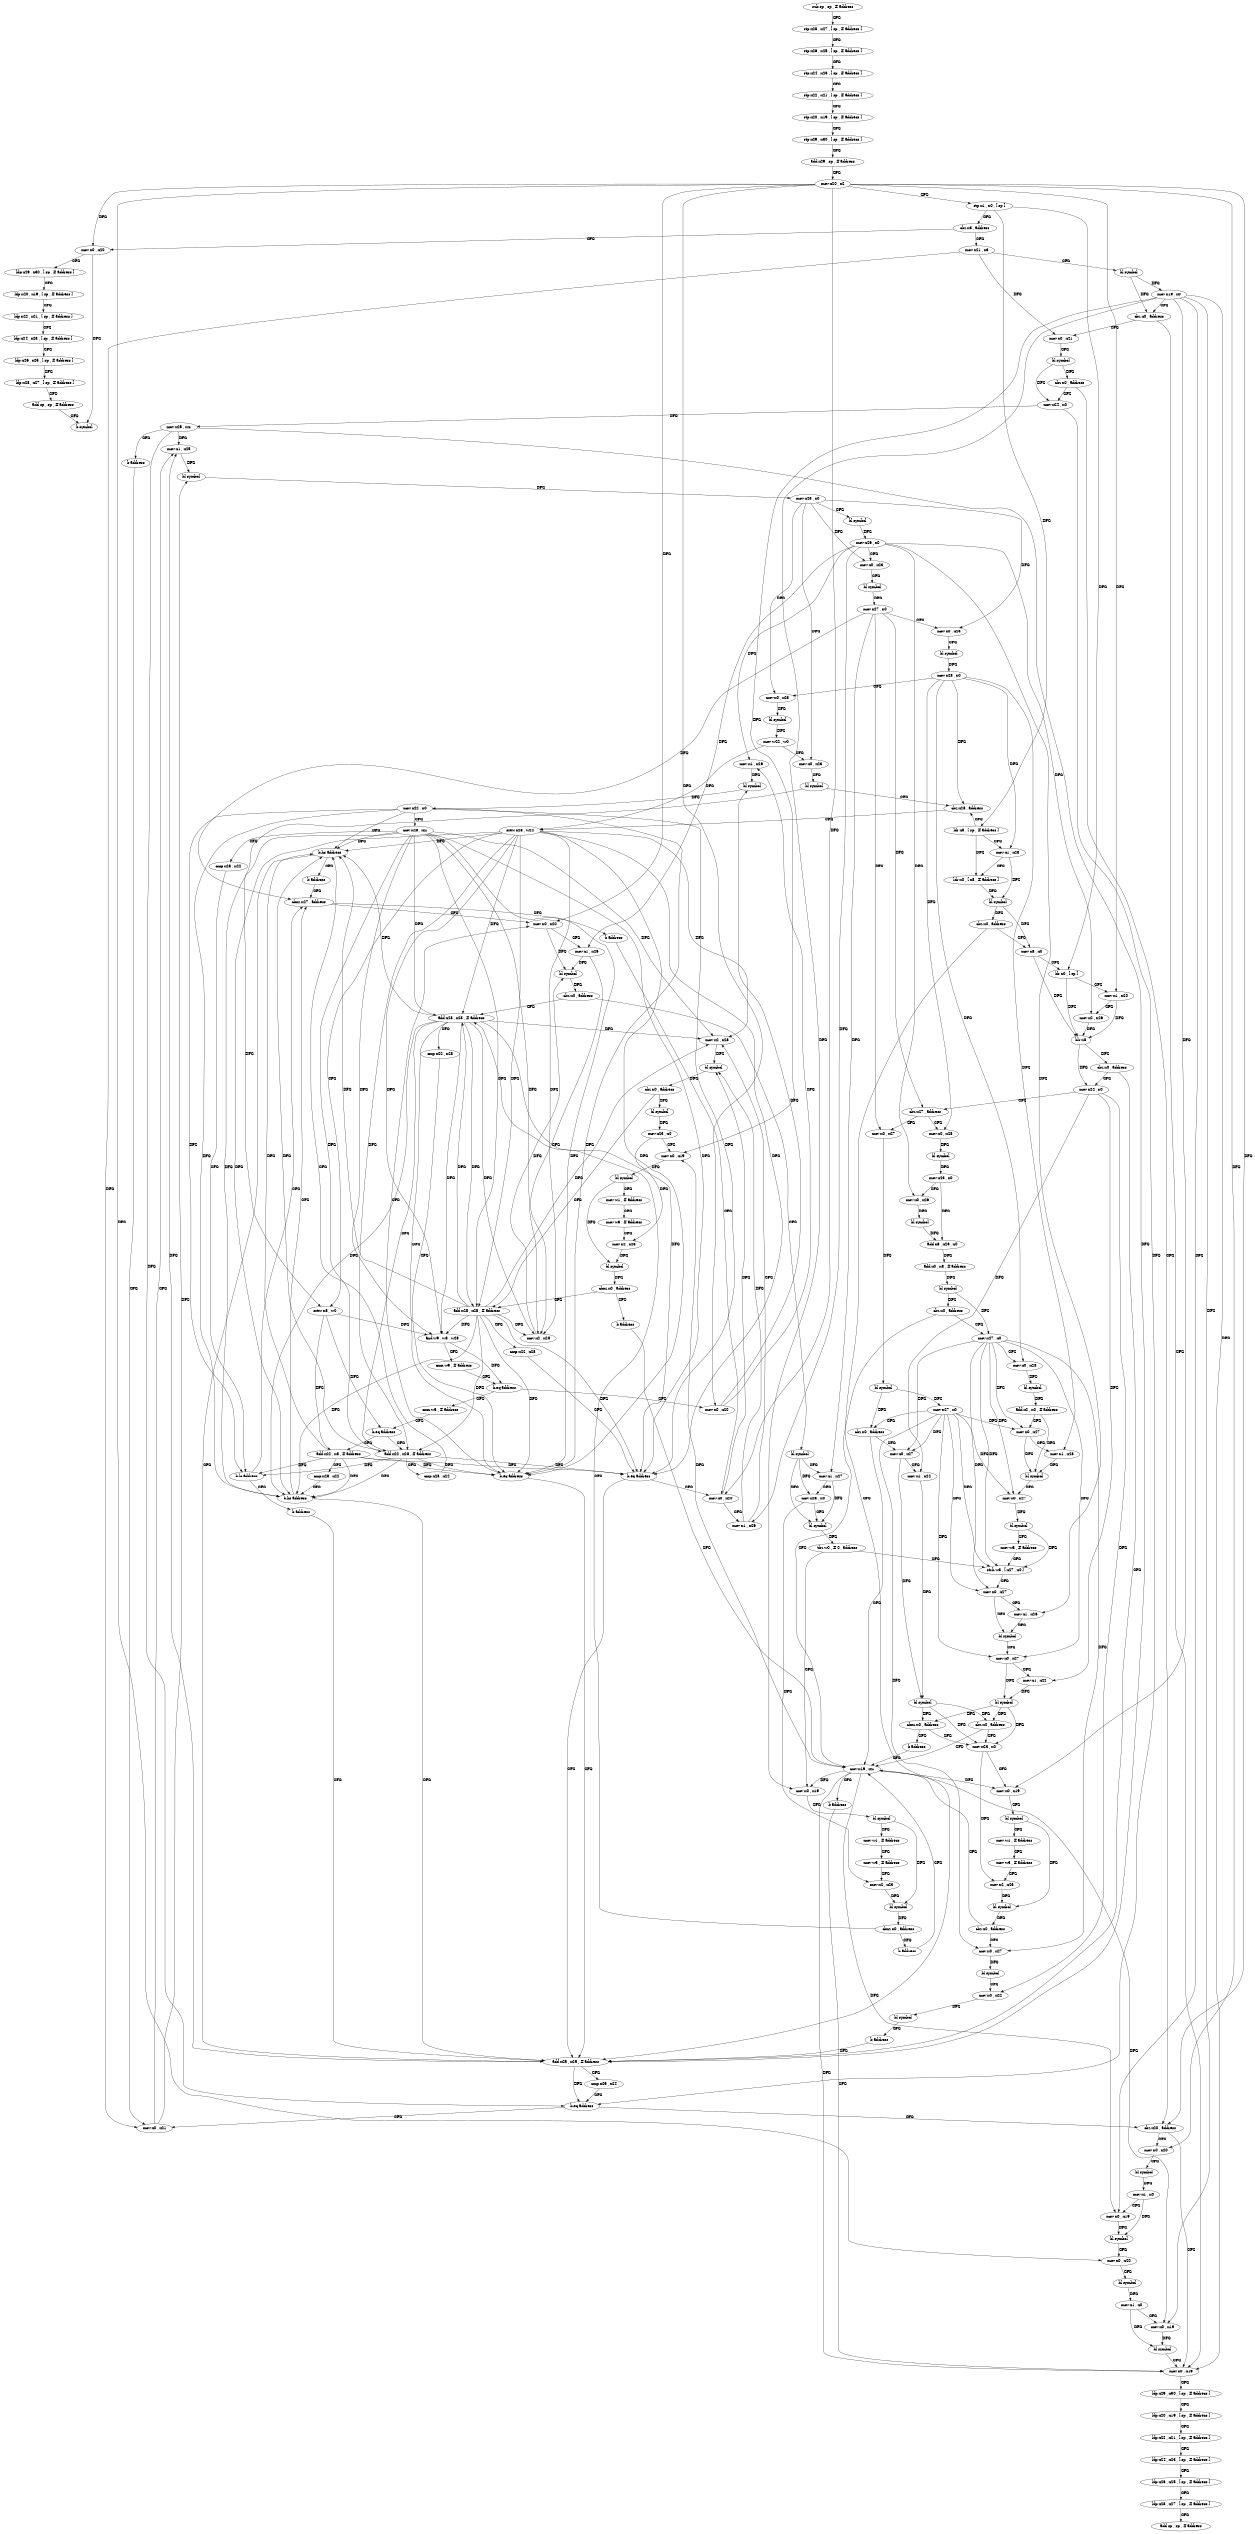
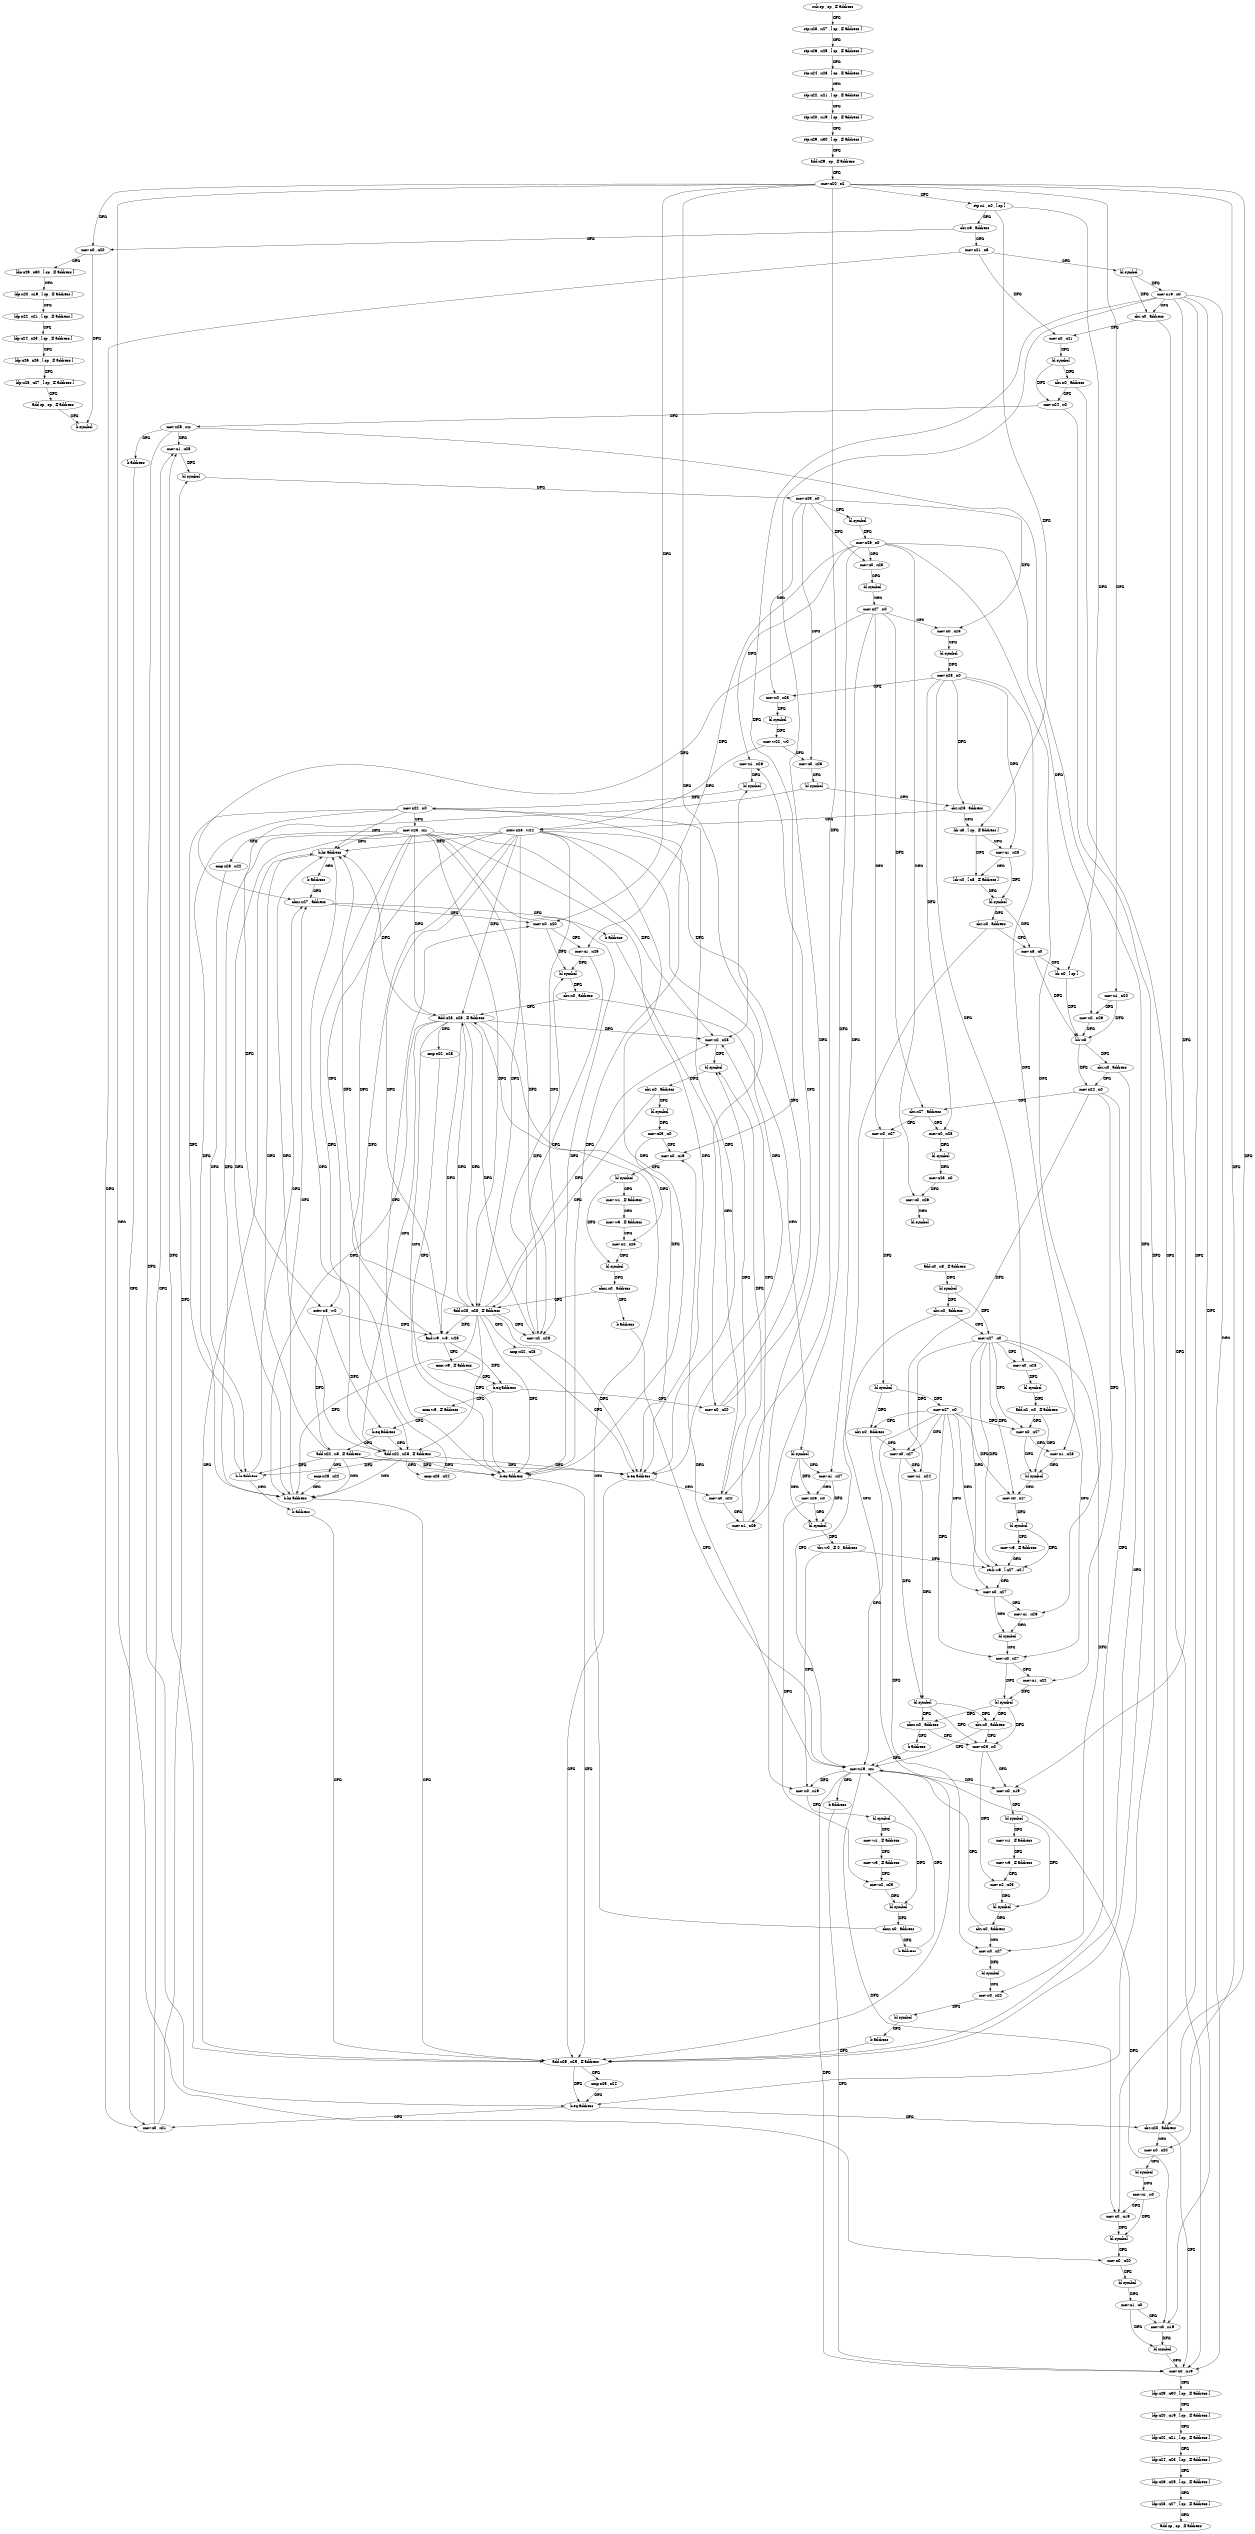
(974, 821) -> (964, 819)
(1089, 984) -> none
(942, 1245) -> none
